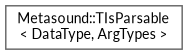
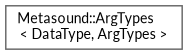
(94, 27) -> (94, 27)
